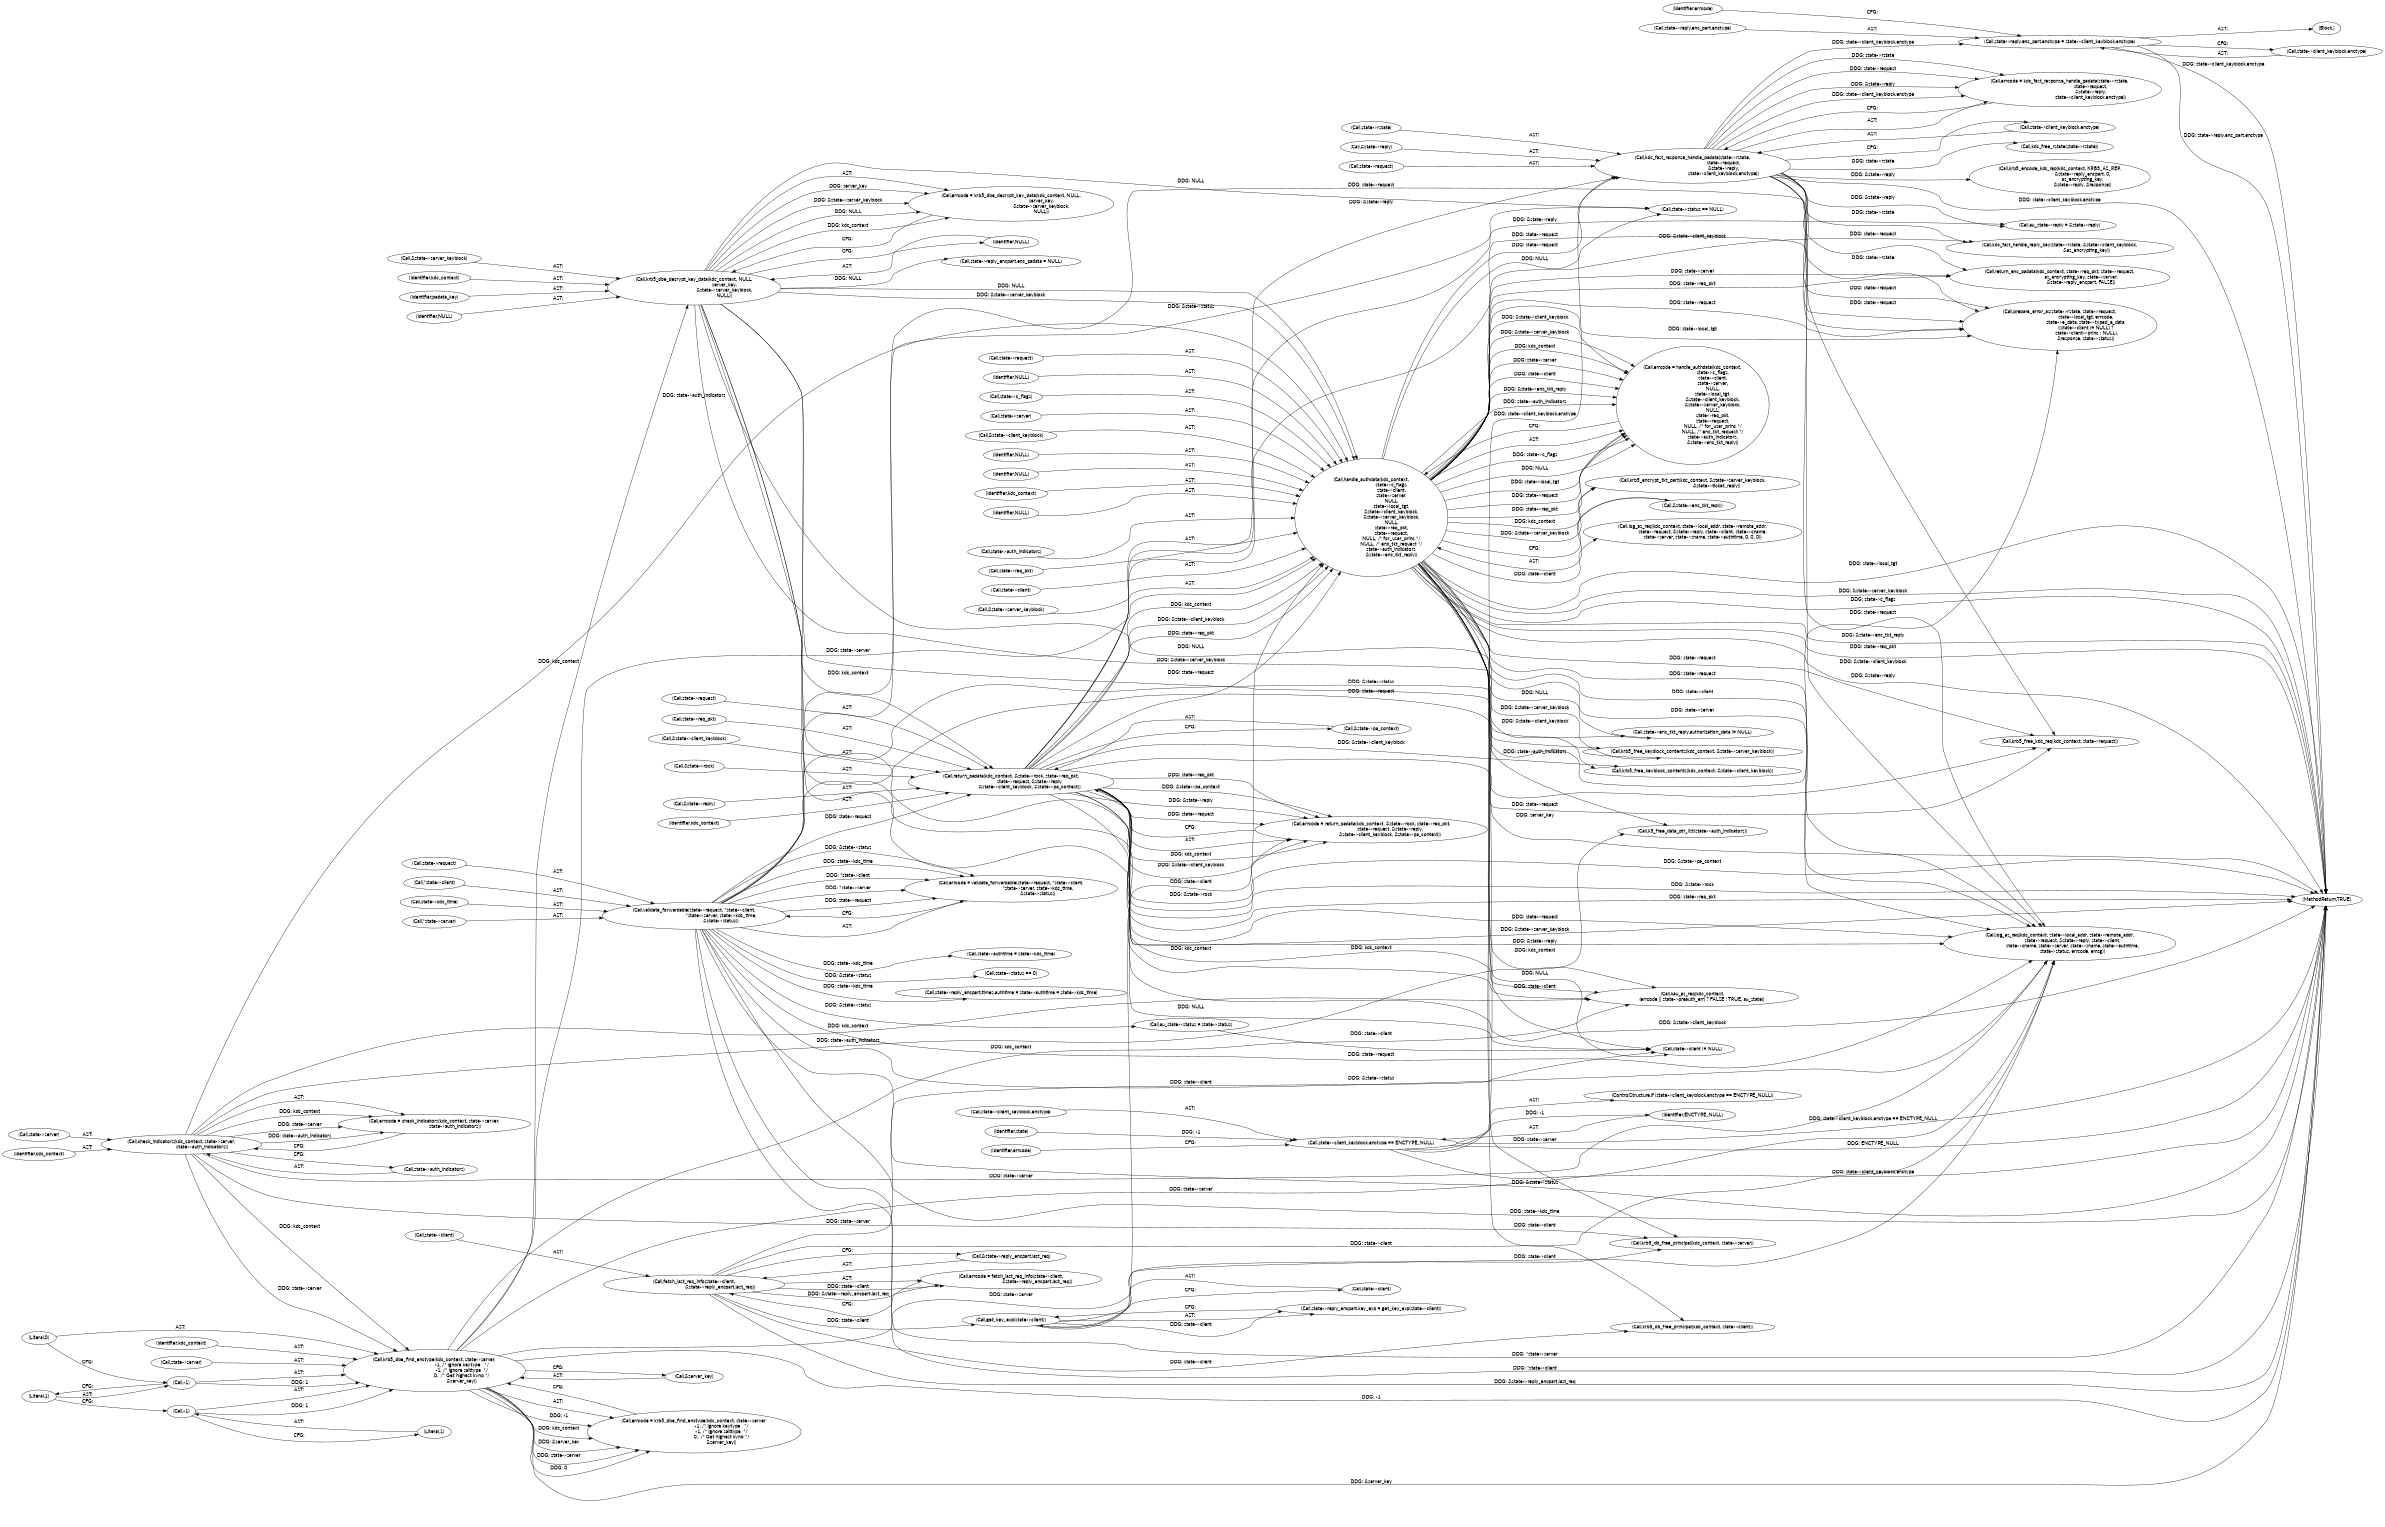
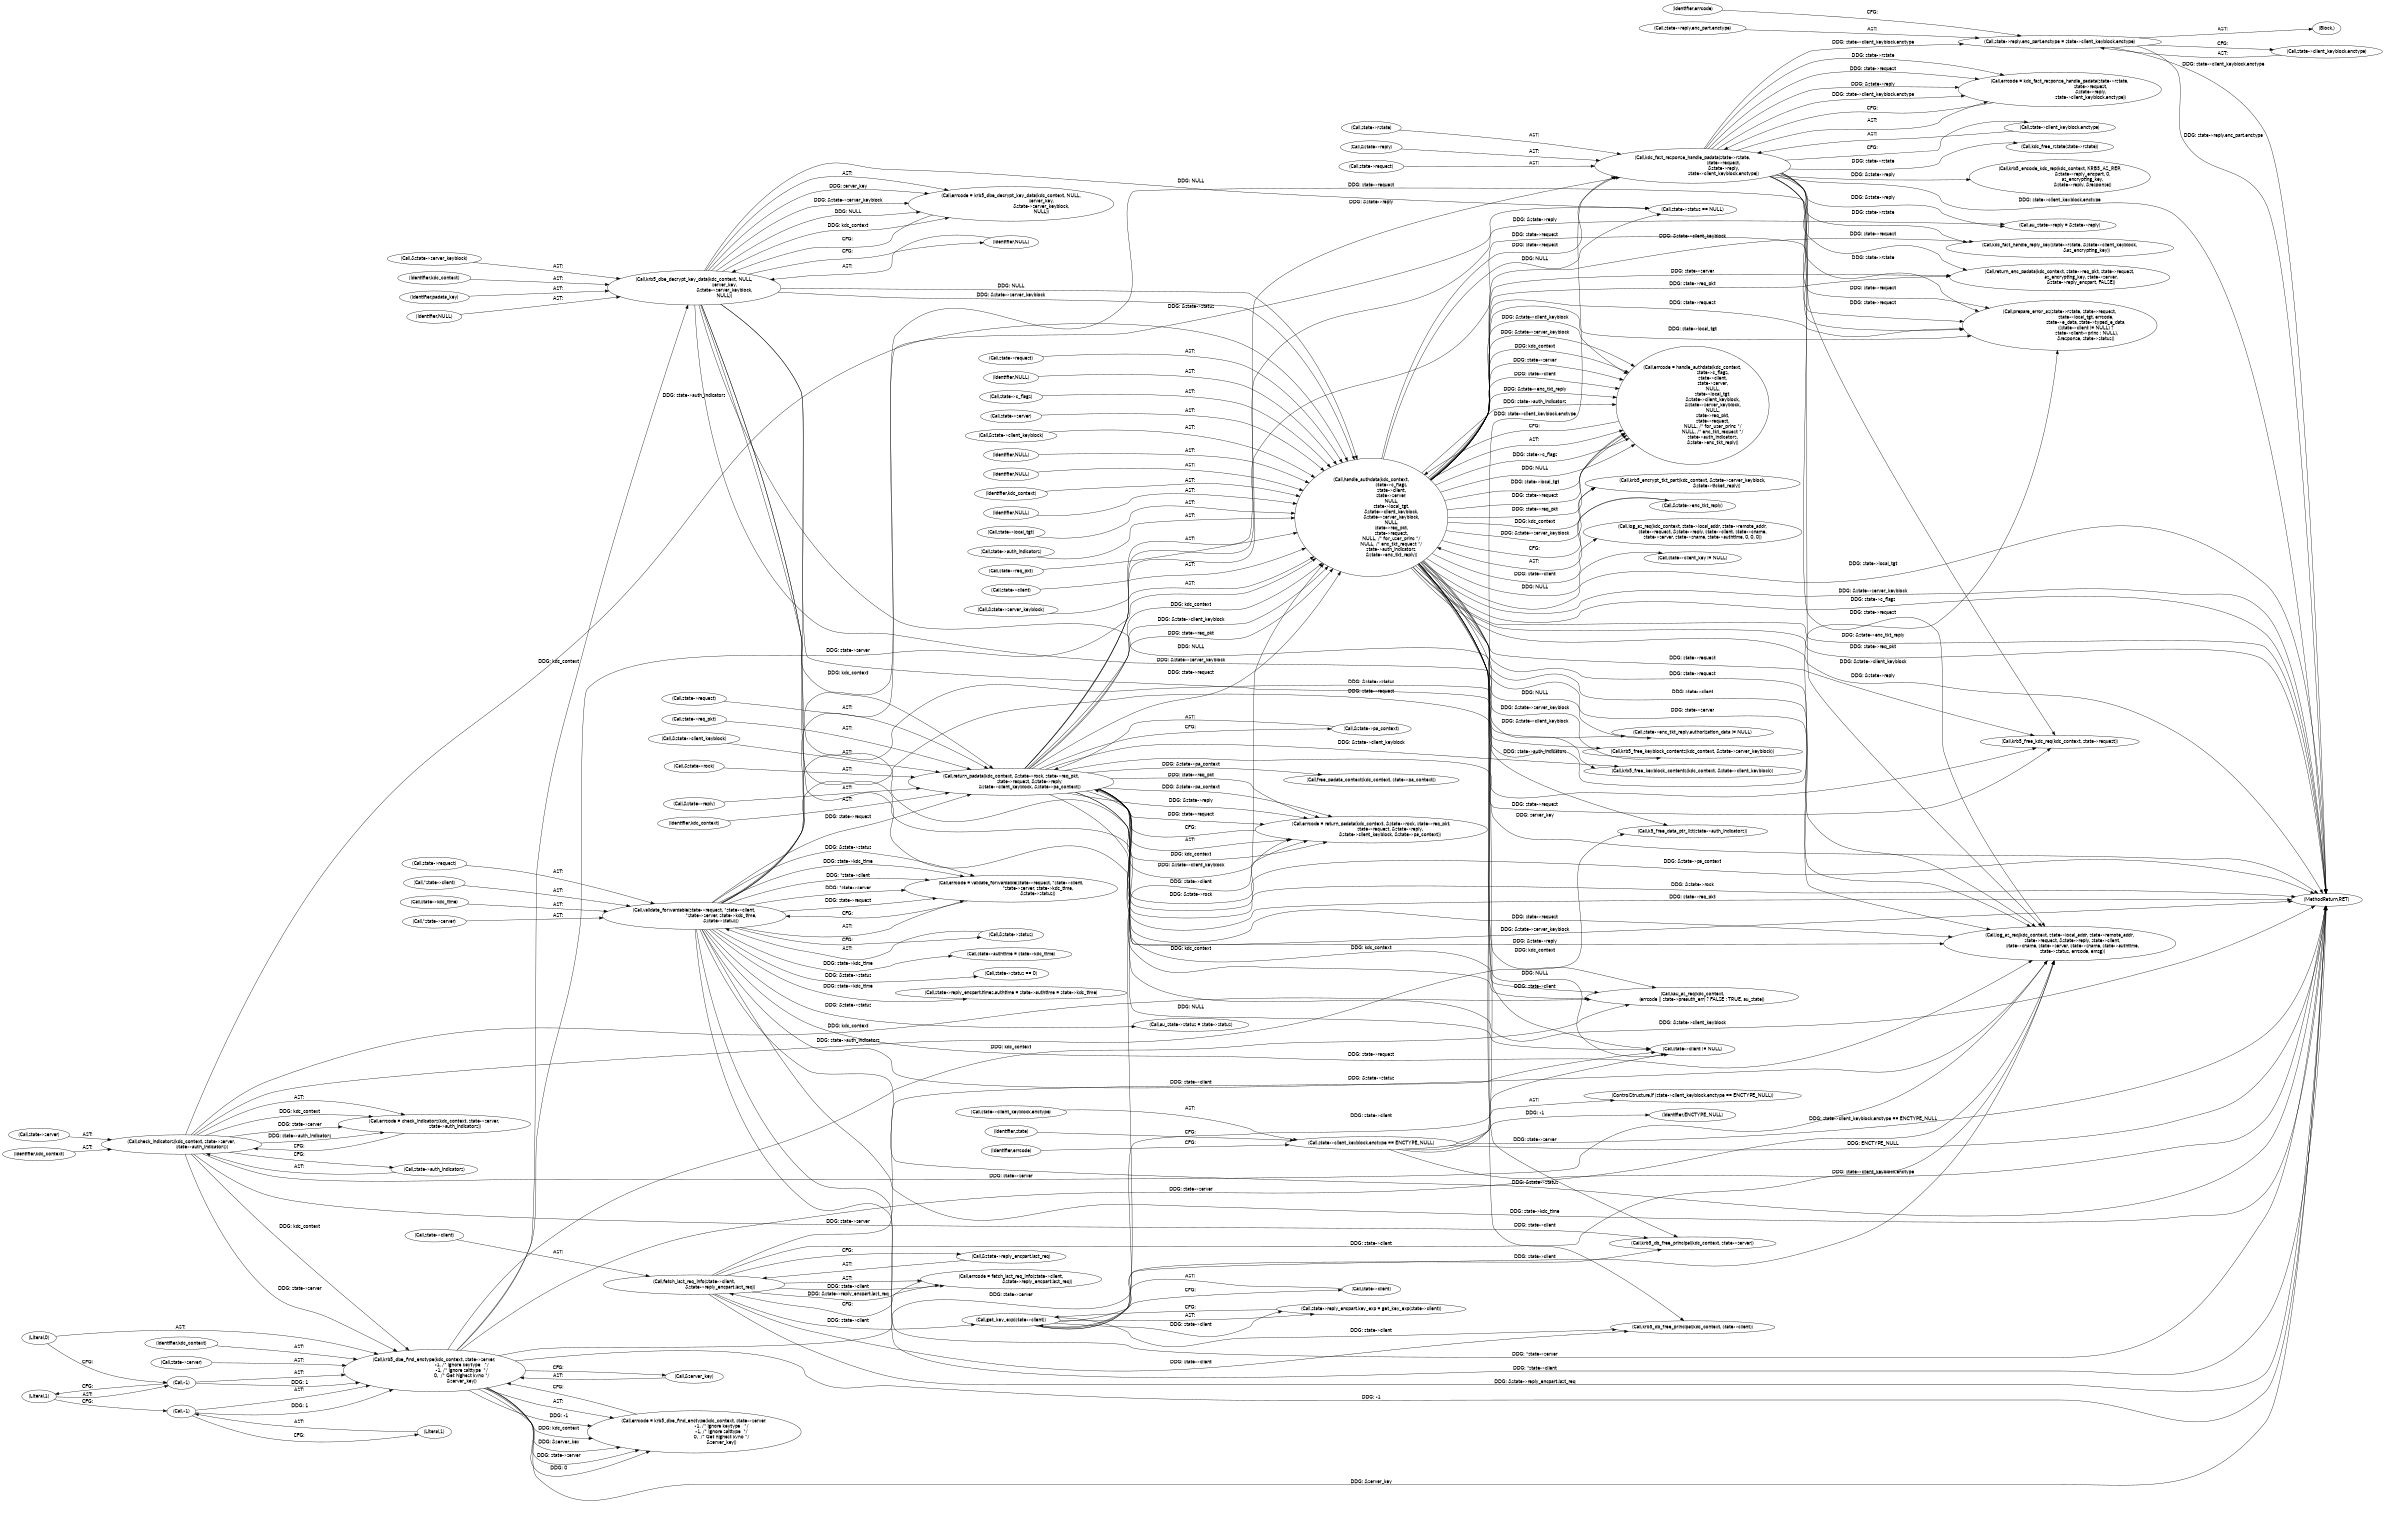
(1011, 262) -> none
none -> (1011, 532)
none -> (1693, 558)
none -> (1371, 780)
(2327, 900) -> (2327, 900)
none -> (1011, 935)
(1432, 1050) -> (1278, 1133)
(1191, 1133) -> (1191, 1133)
(1548, 1133) -> none
none -> (1331, 1337)
